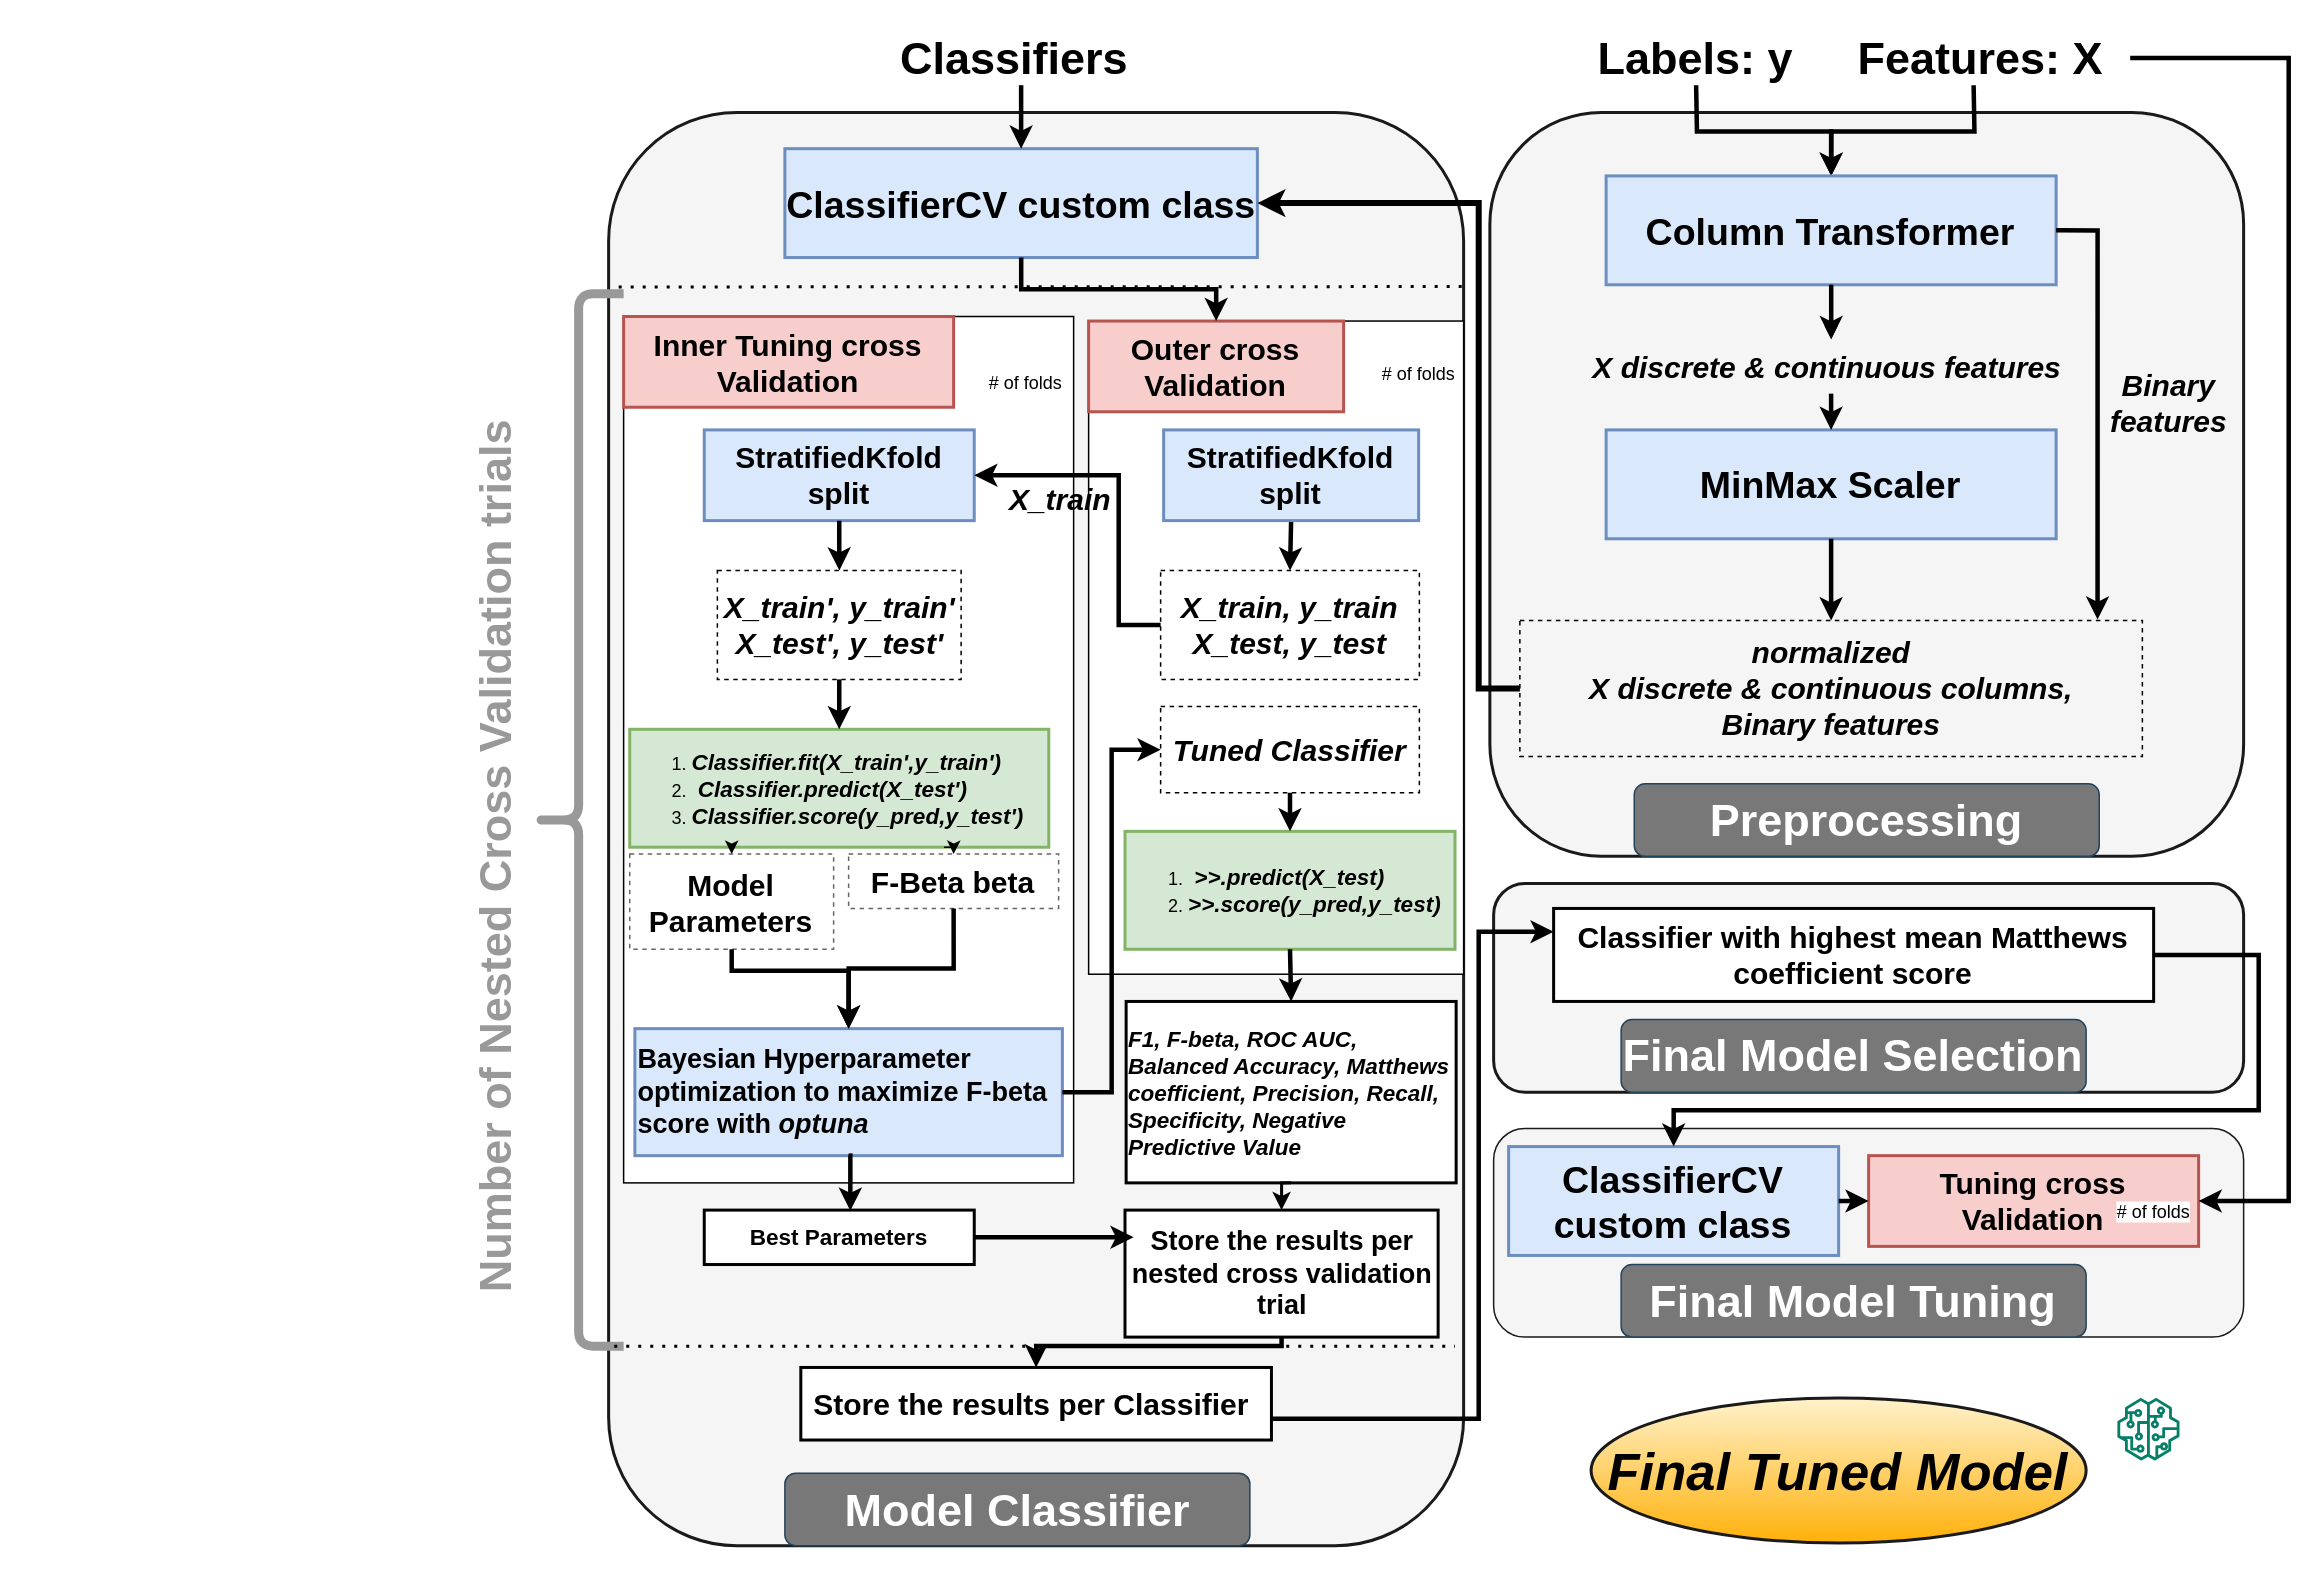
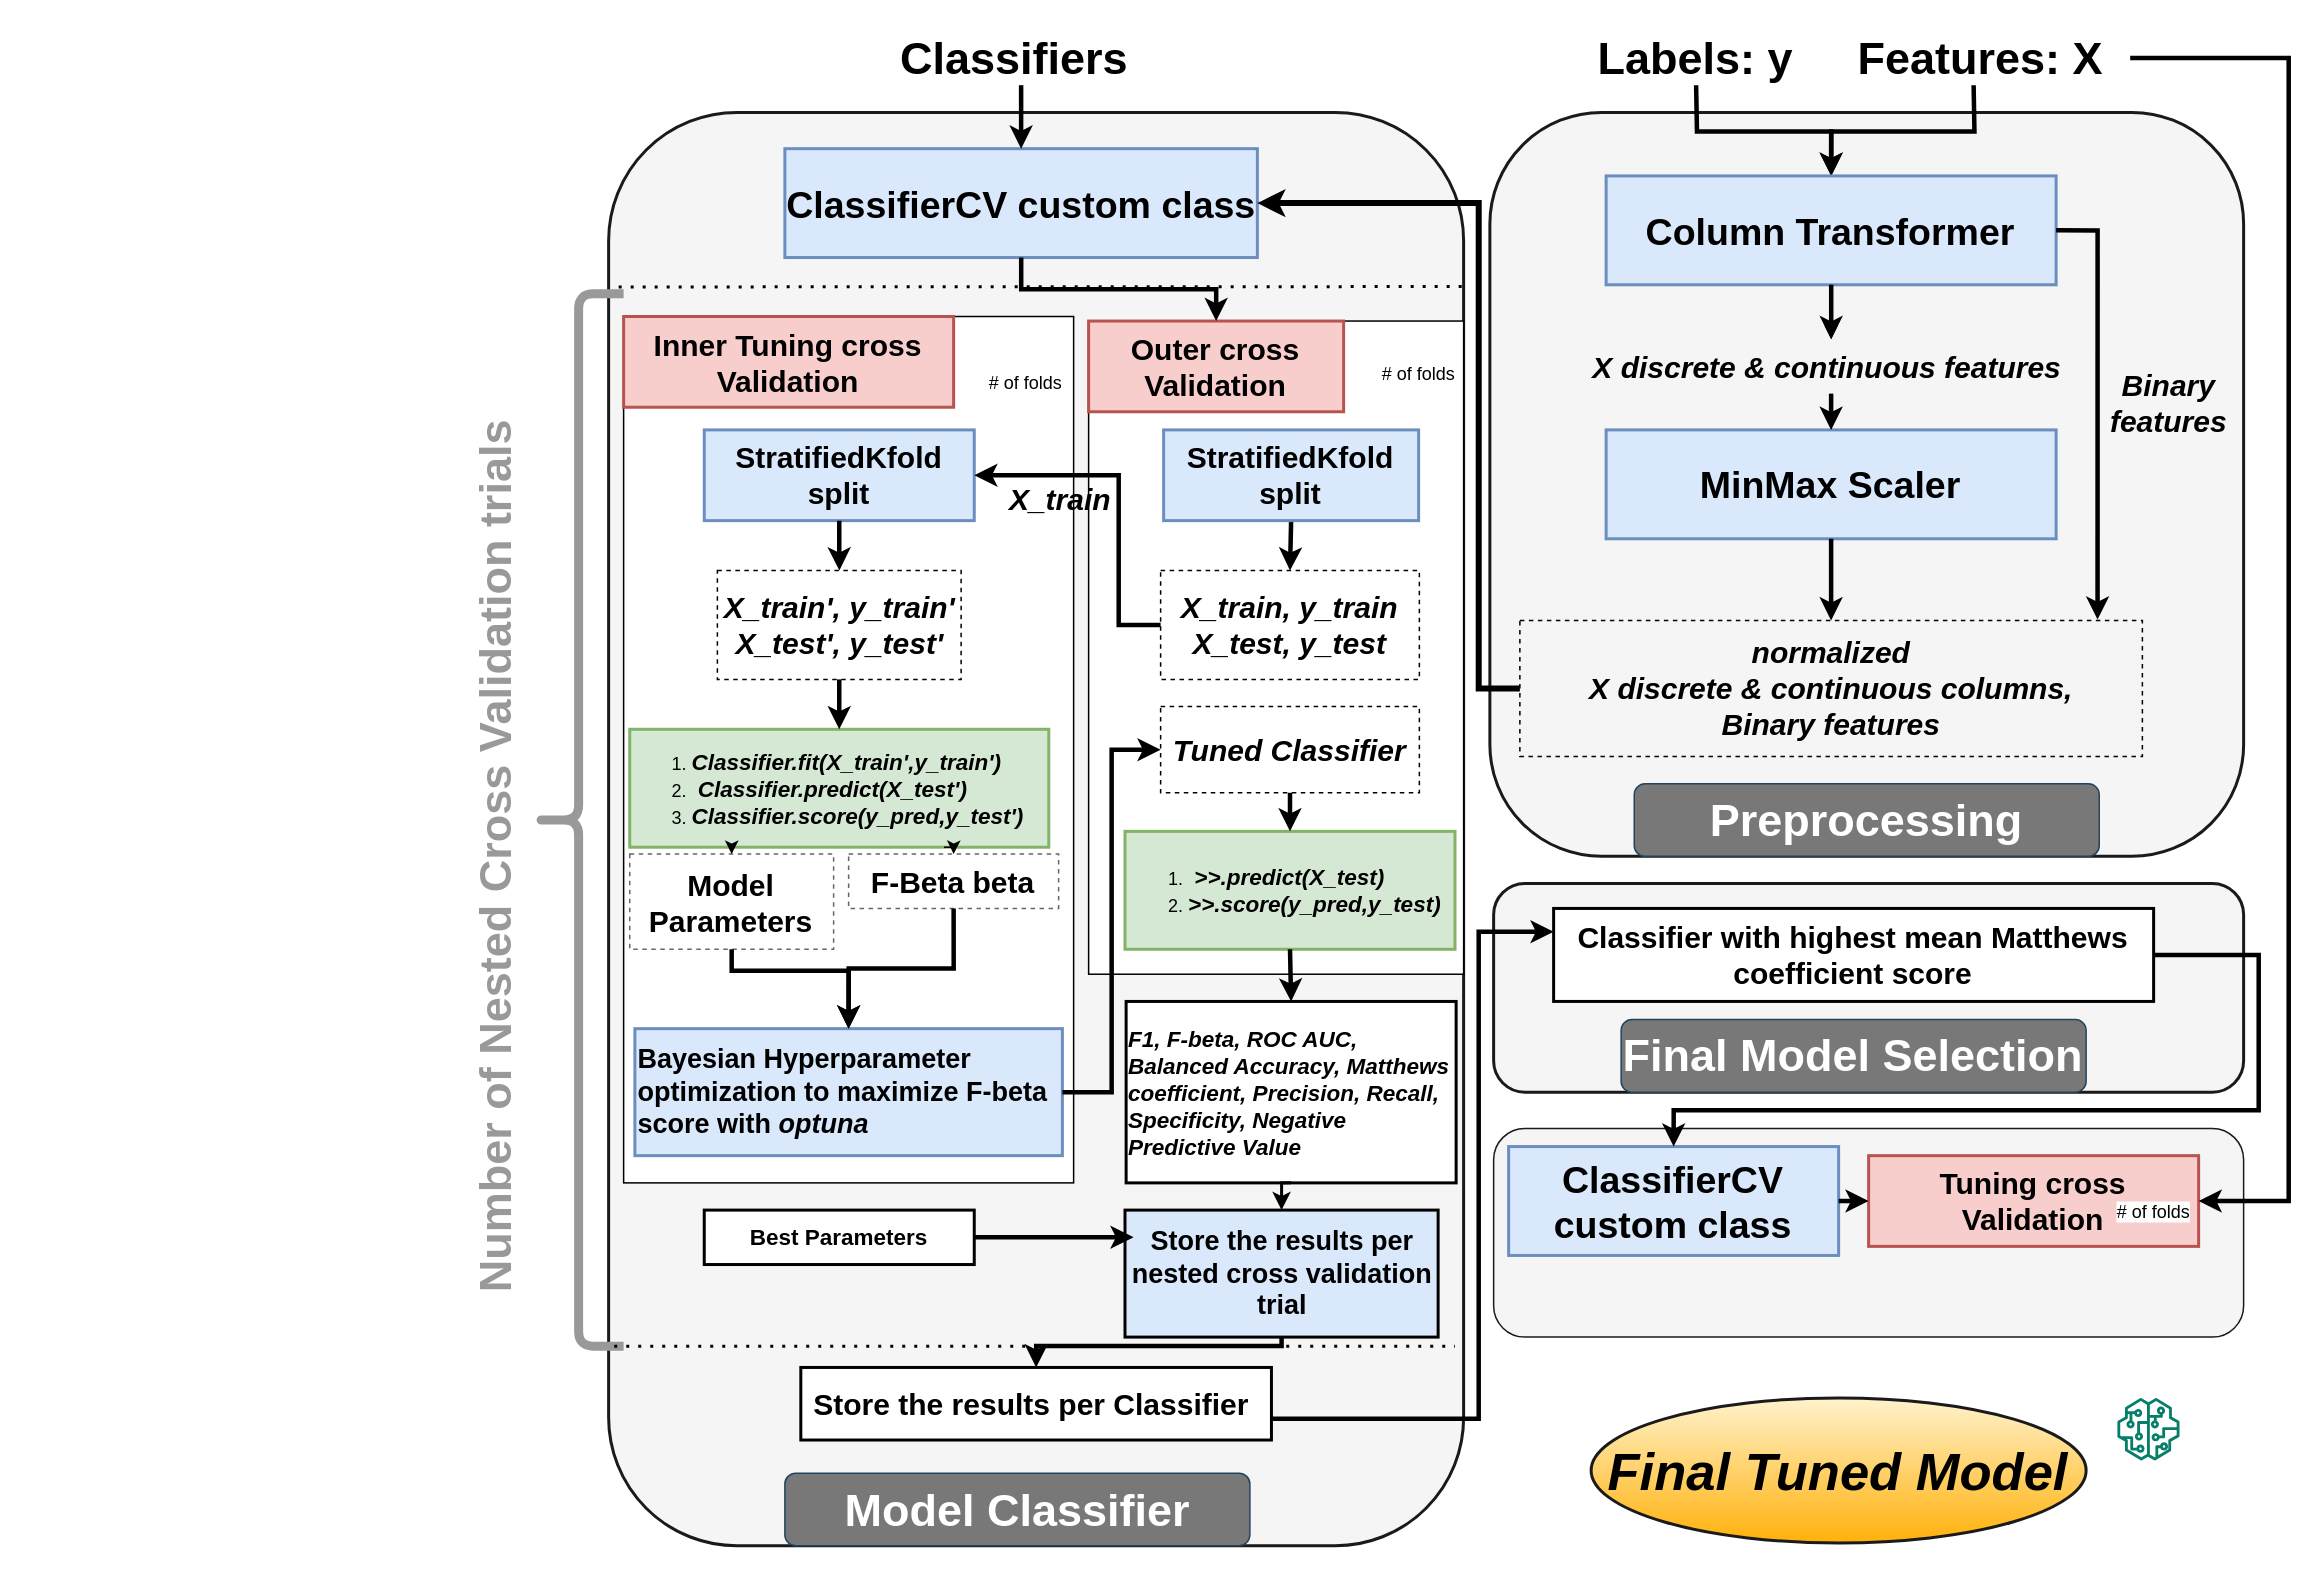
(850, 1175) -> none
(1282, 1274) -> (1282, 1274)
(1854, 1301) -> none
